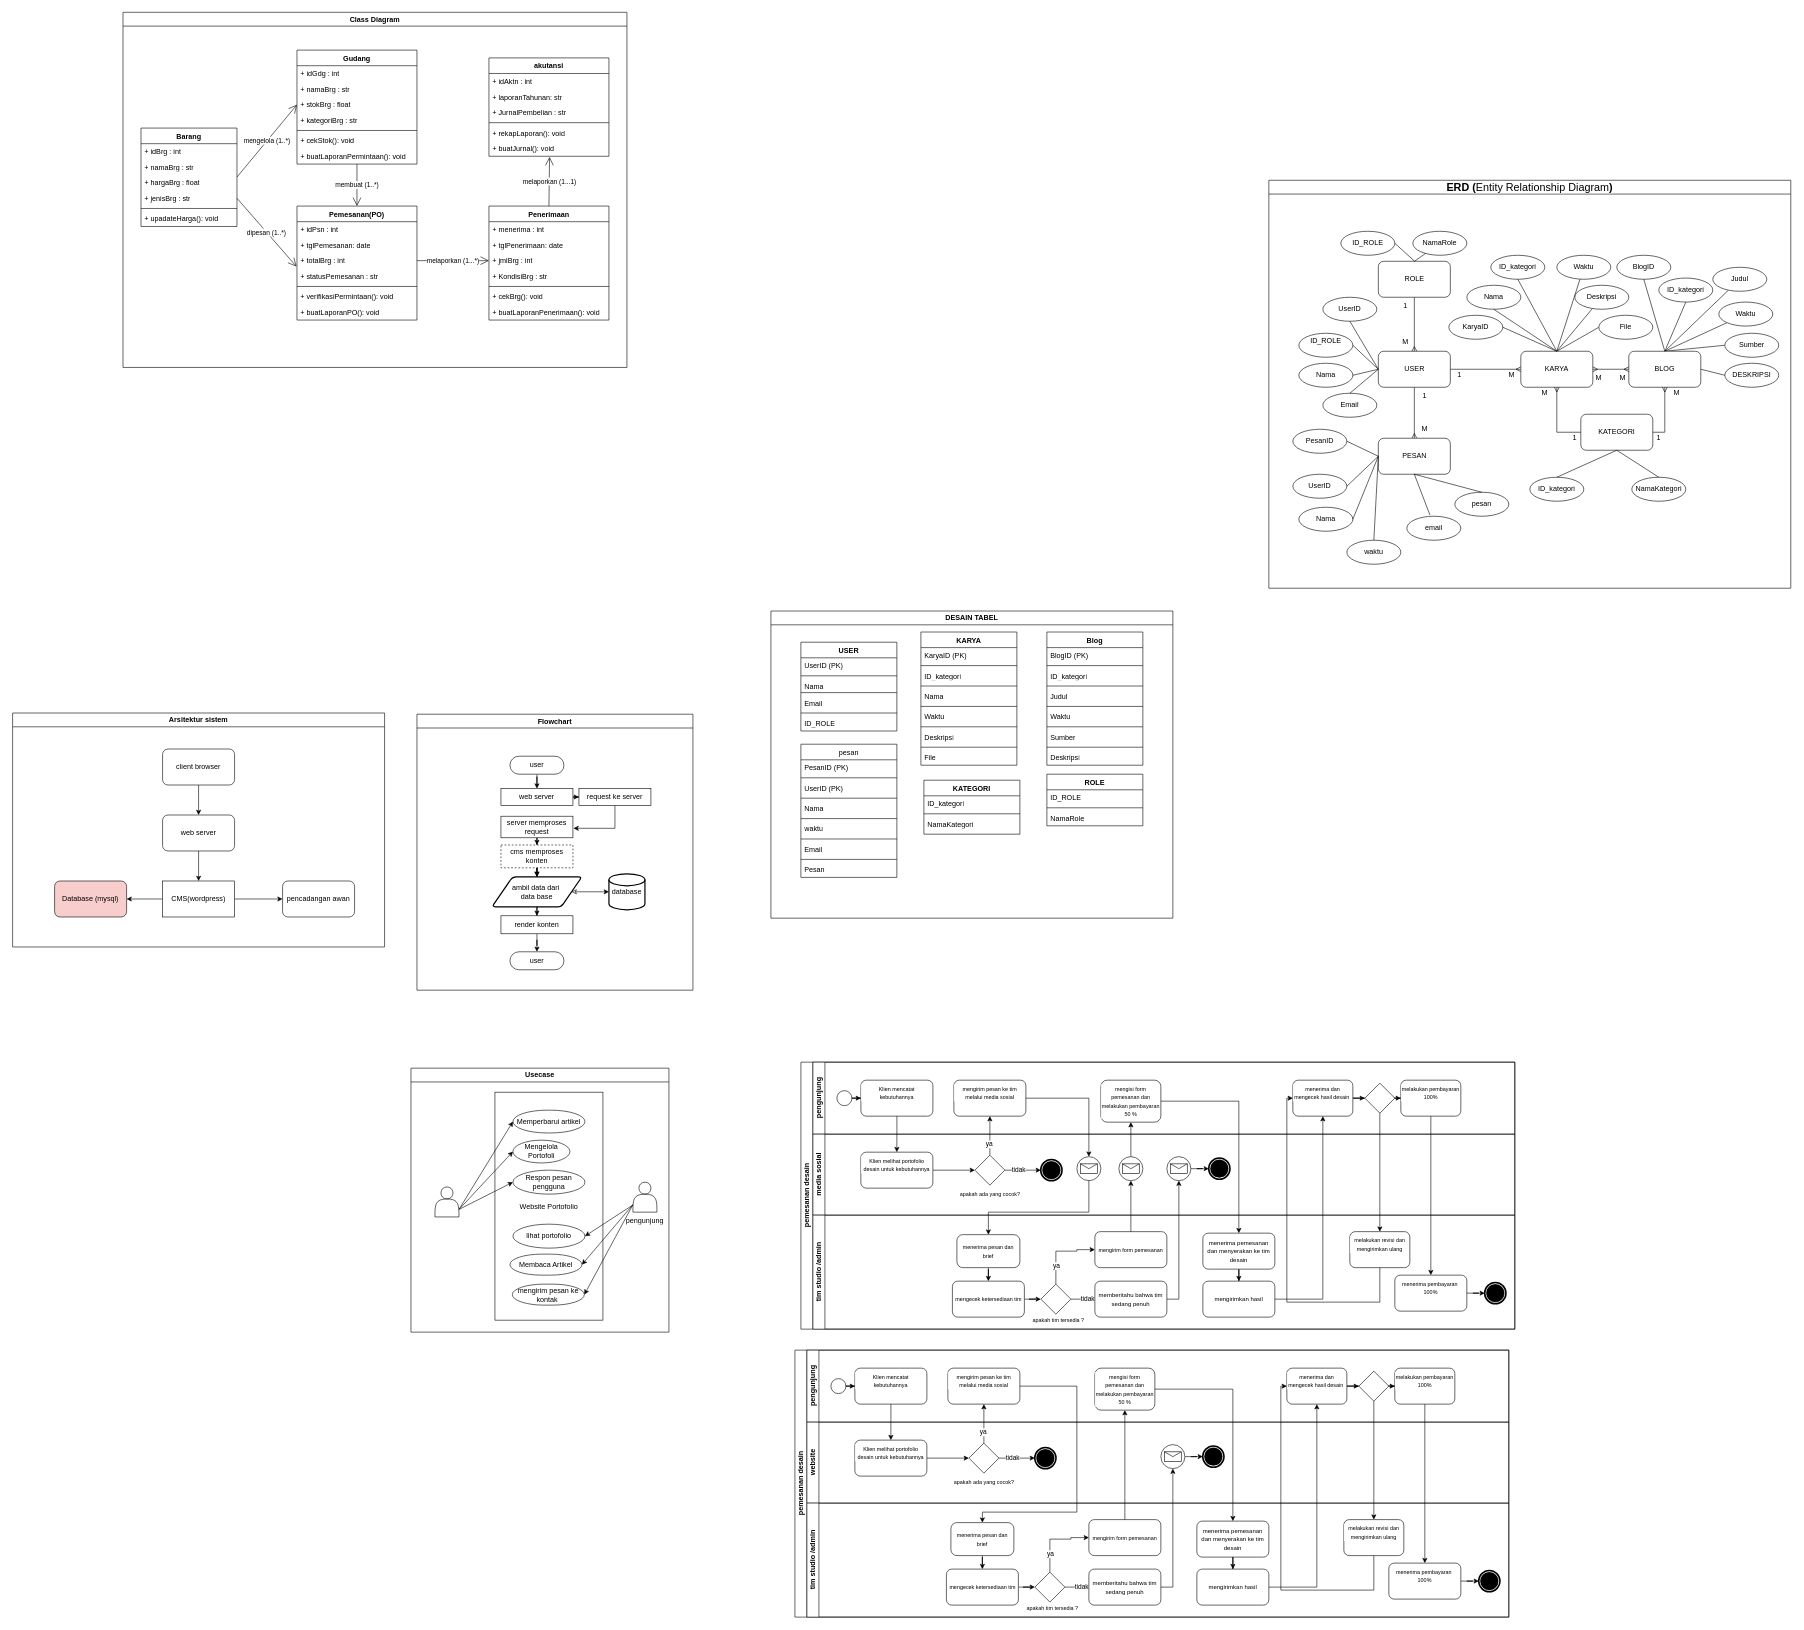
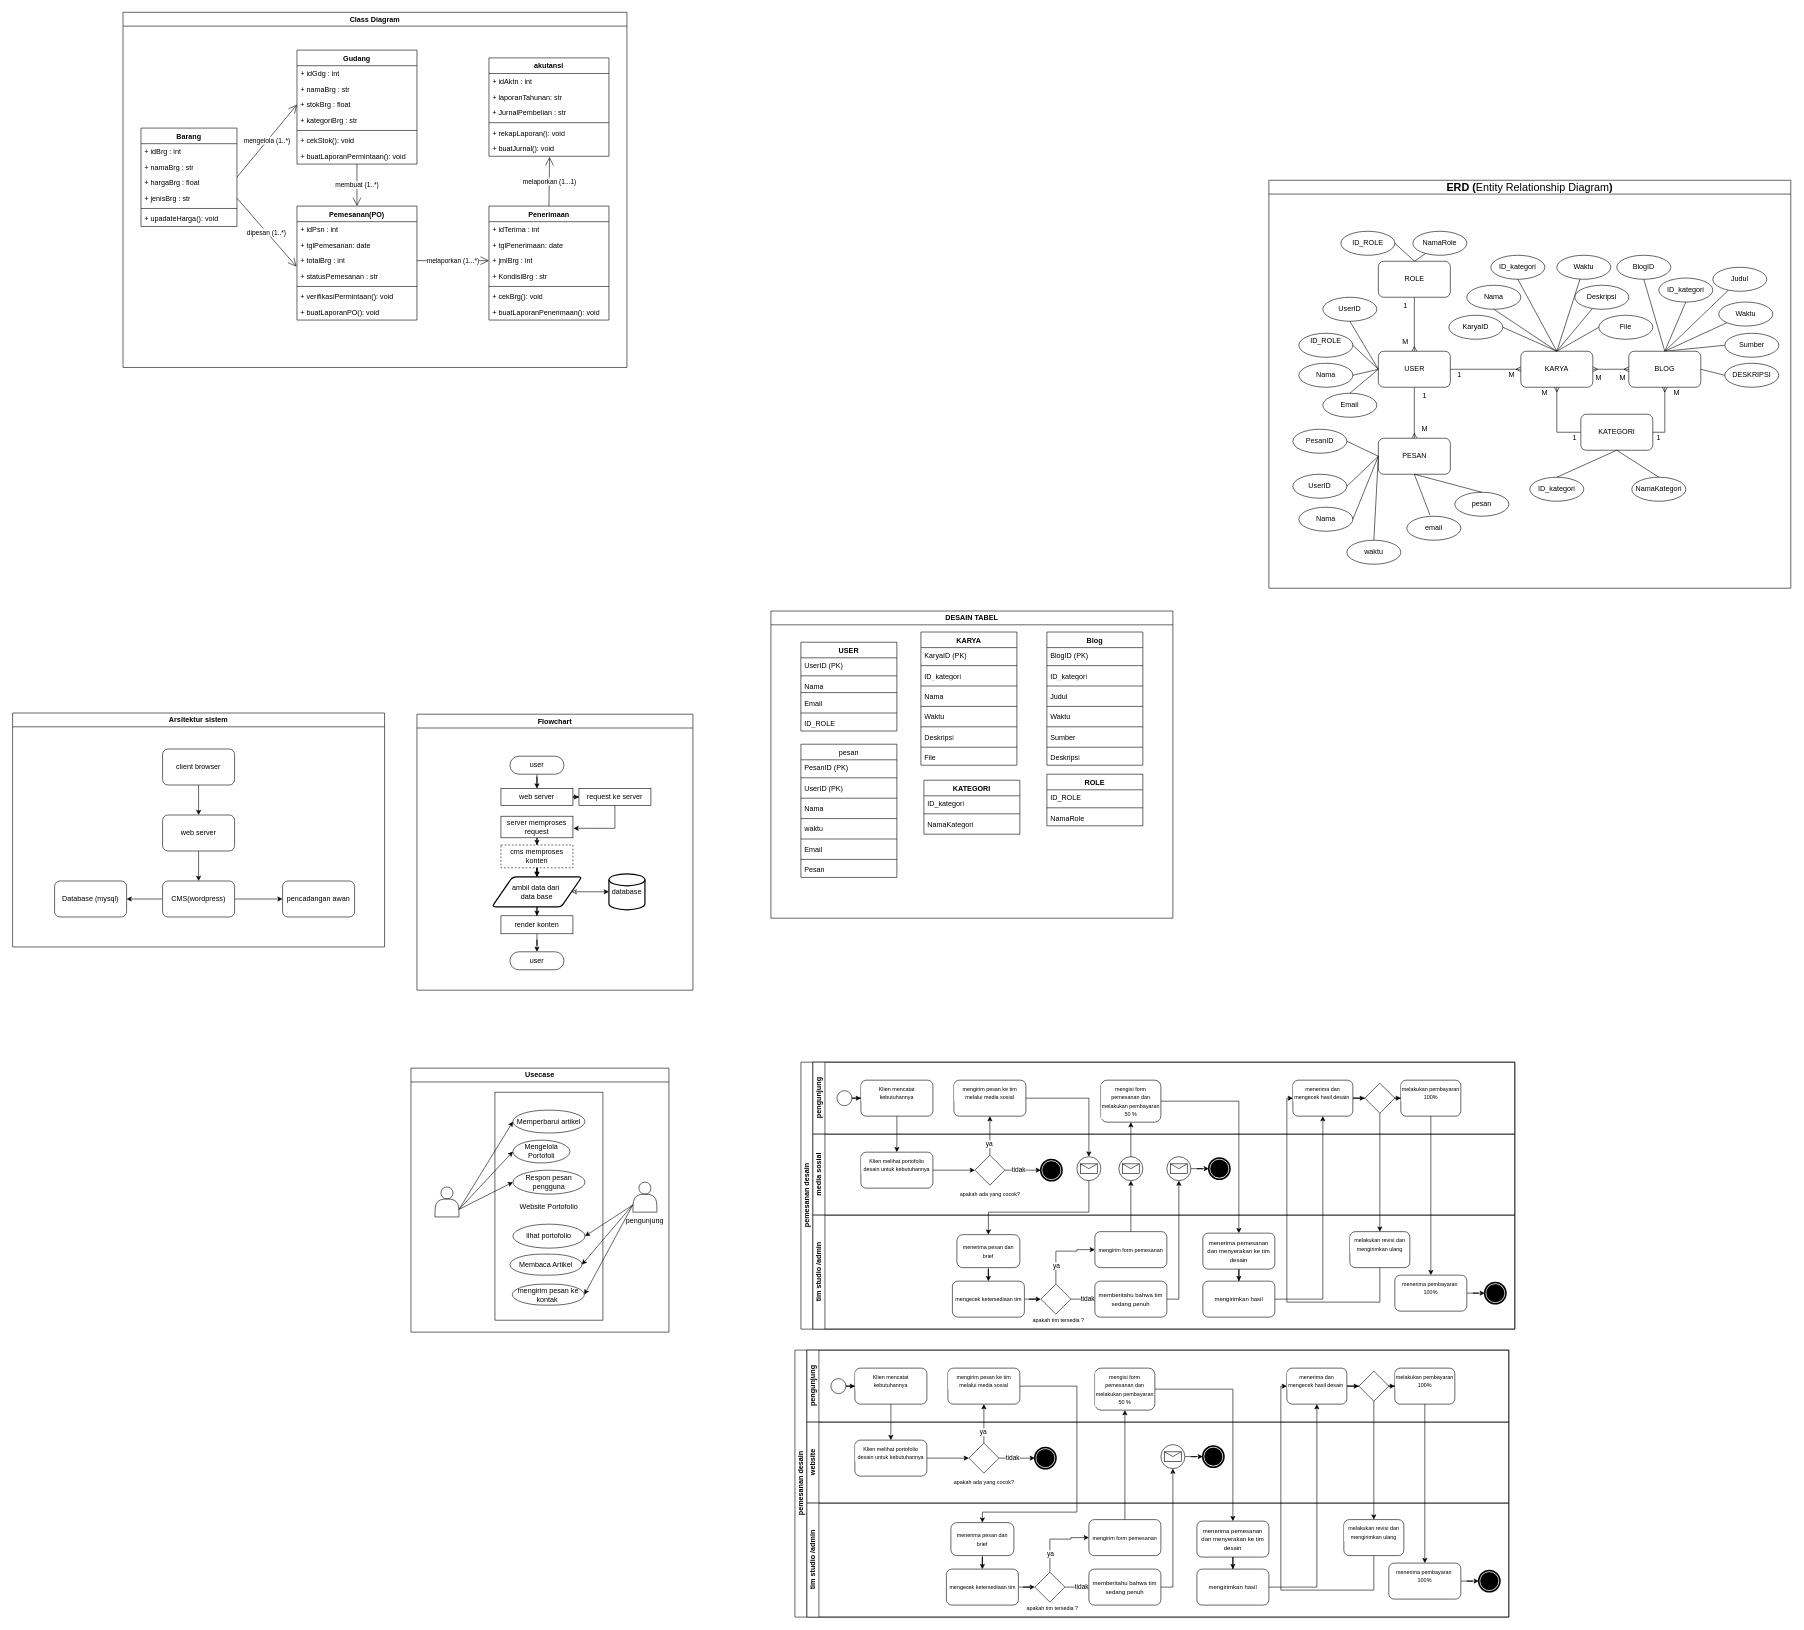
(519, 230) -> (518, 230)
(90, 899) -> (90, 899)
(198, 899) -> (198, 899)
